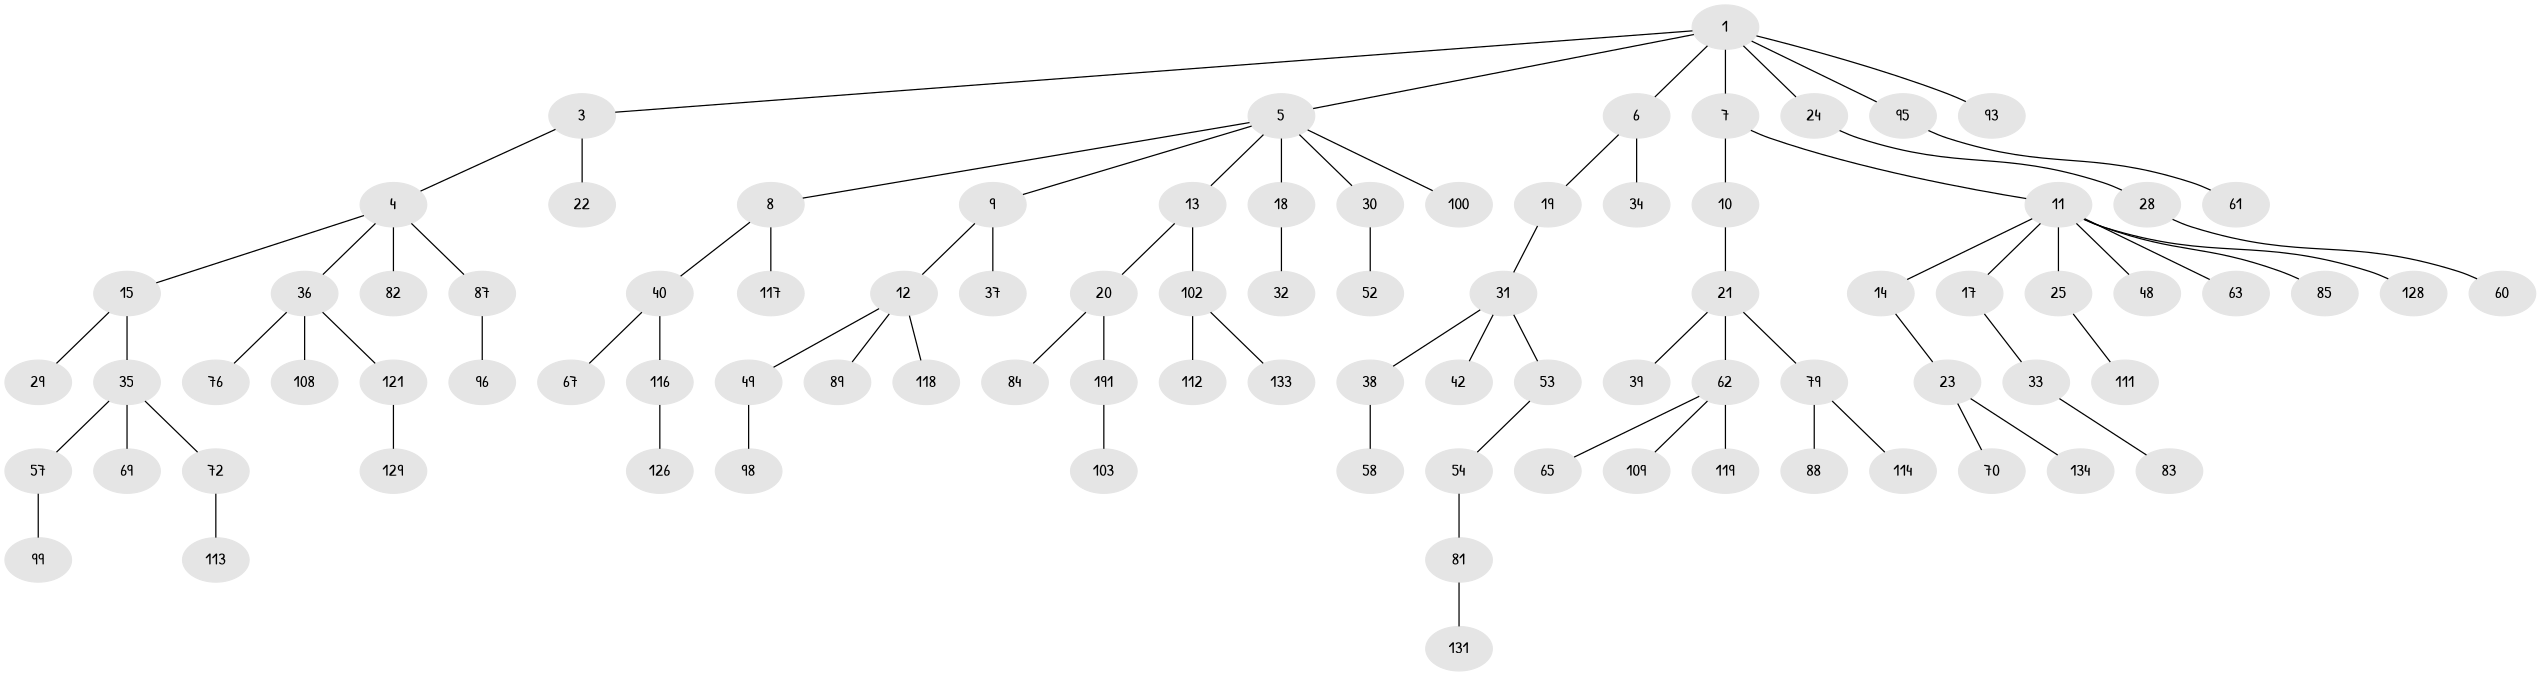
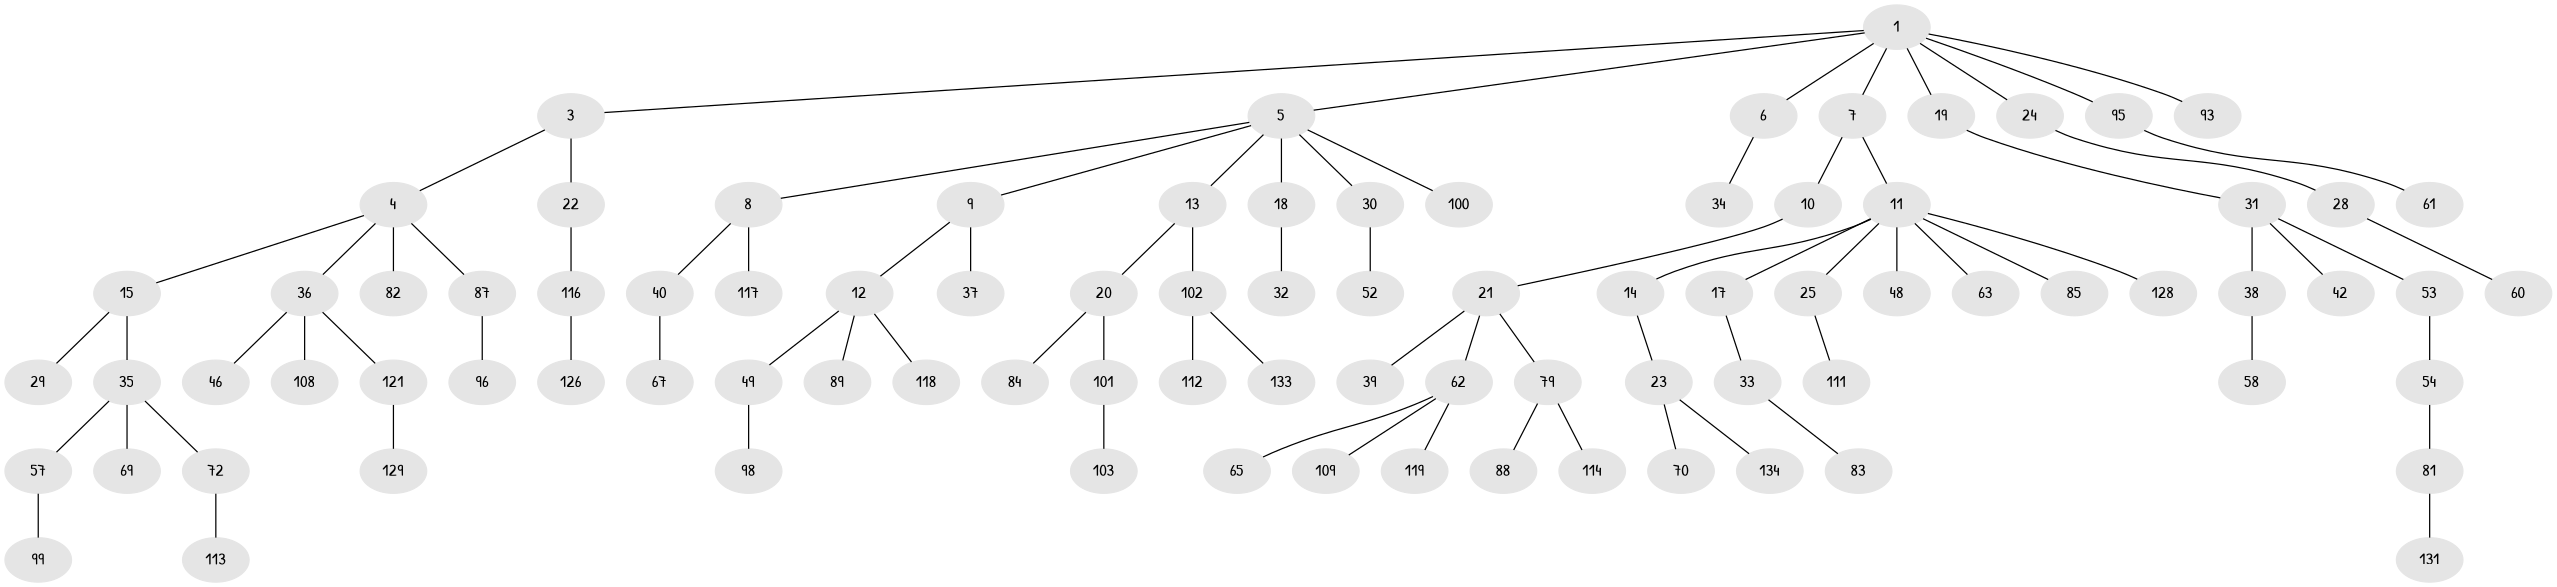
(1592, 160) -> (1919, 72)
(660, 338) -> (571, 249)
(216, 382) -> (216, 382)
(1104, 382) -> (1104, 382)
